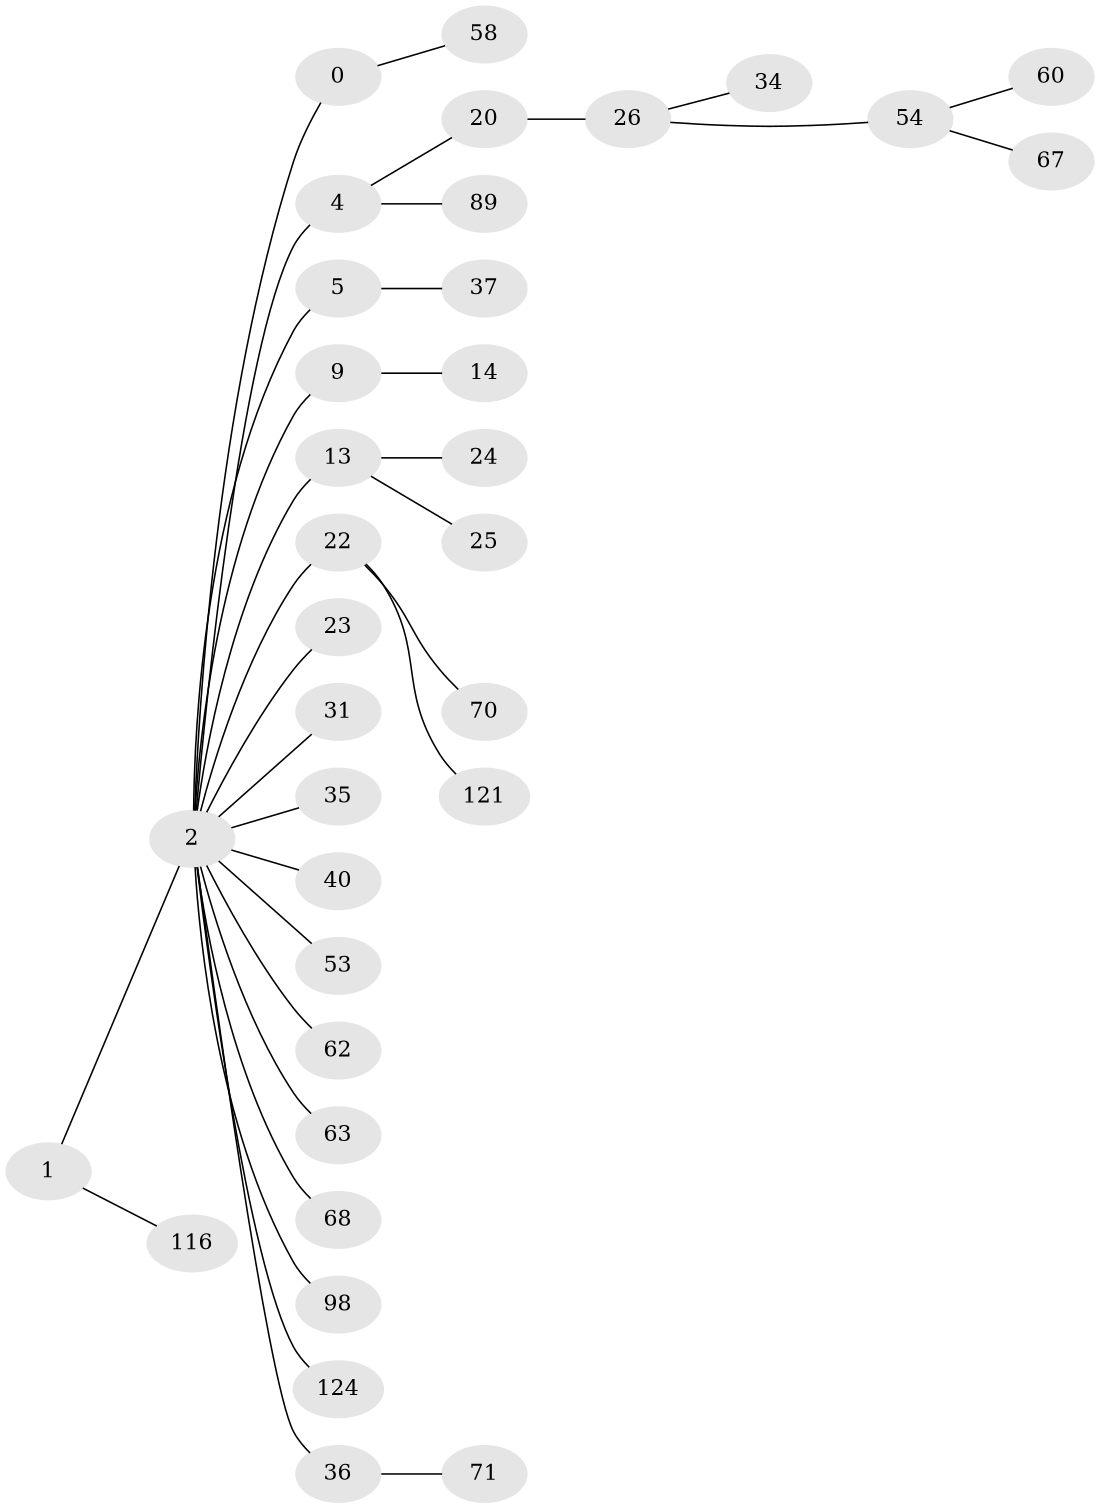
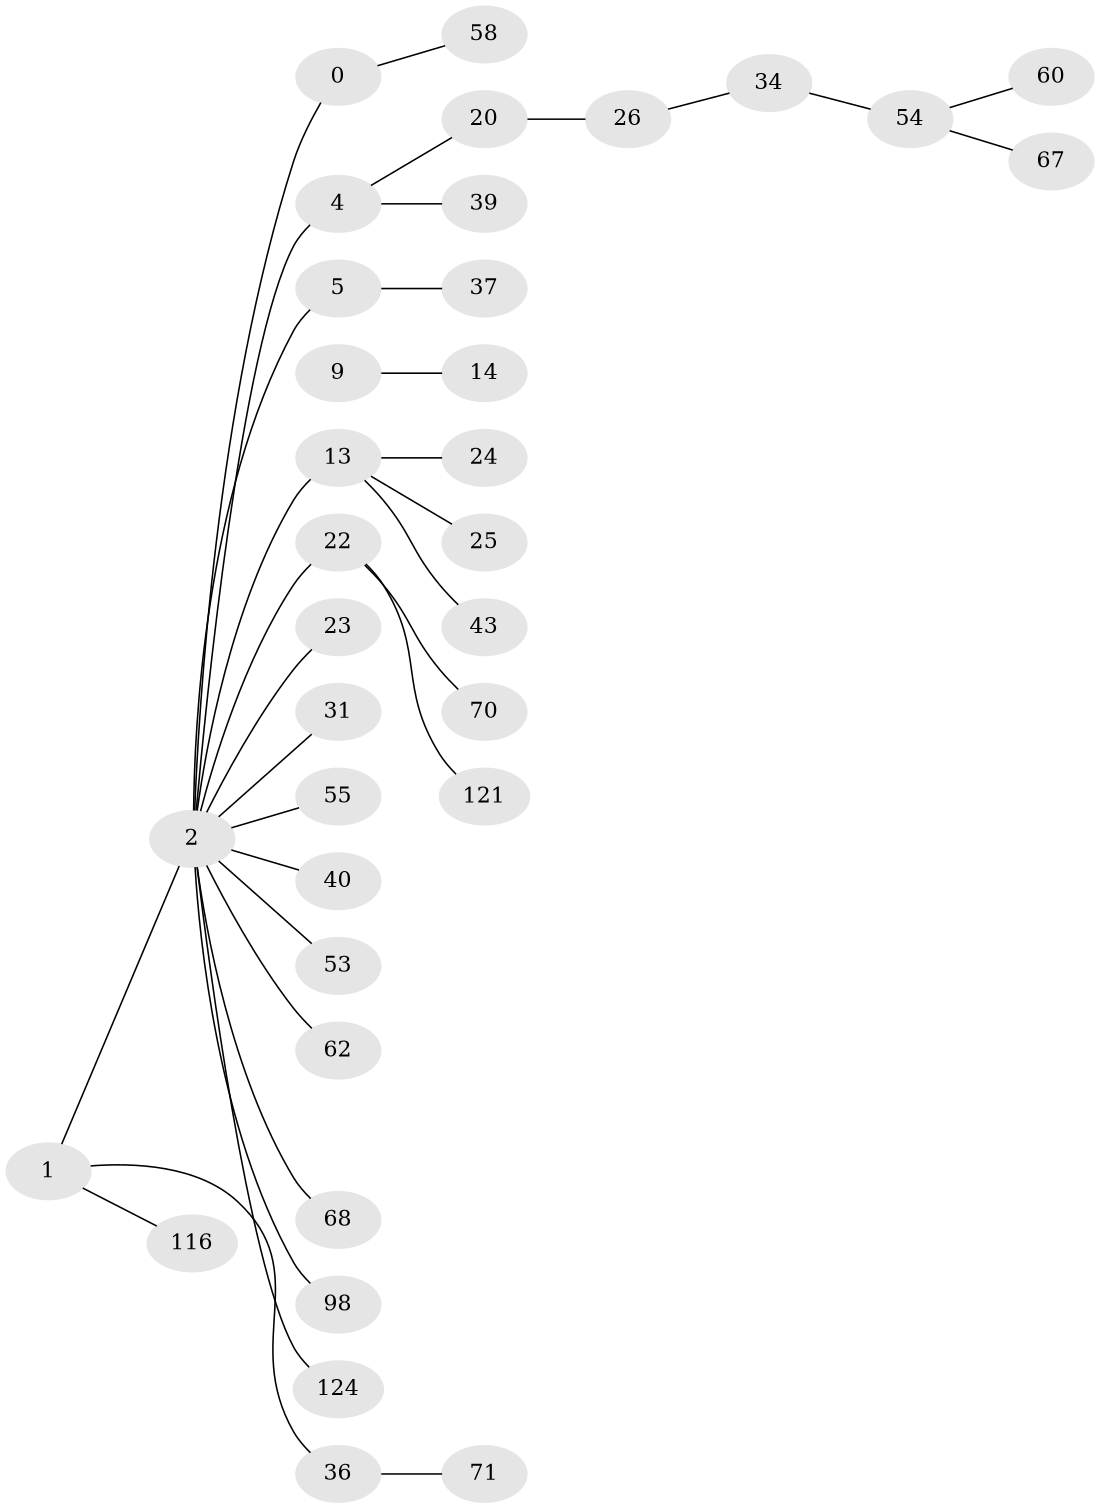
(769, 126) -> (840, 101)
(485, 204) -> (485, 204)
(232, 573) -> none
none -> (485, 627)
(338, 797) -> (338, 797)
(338, 1135) -> none
(259, 1283) -> (241, 1205)
